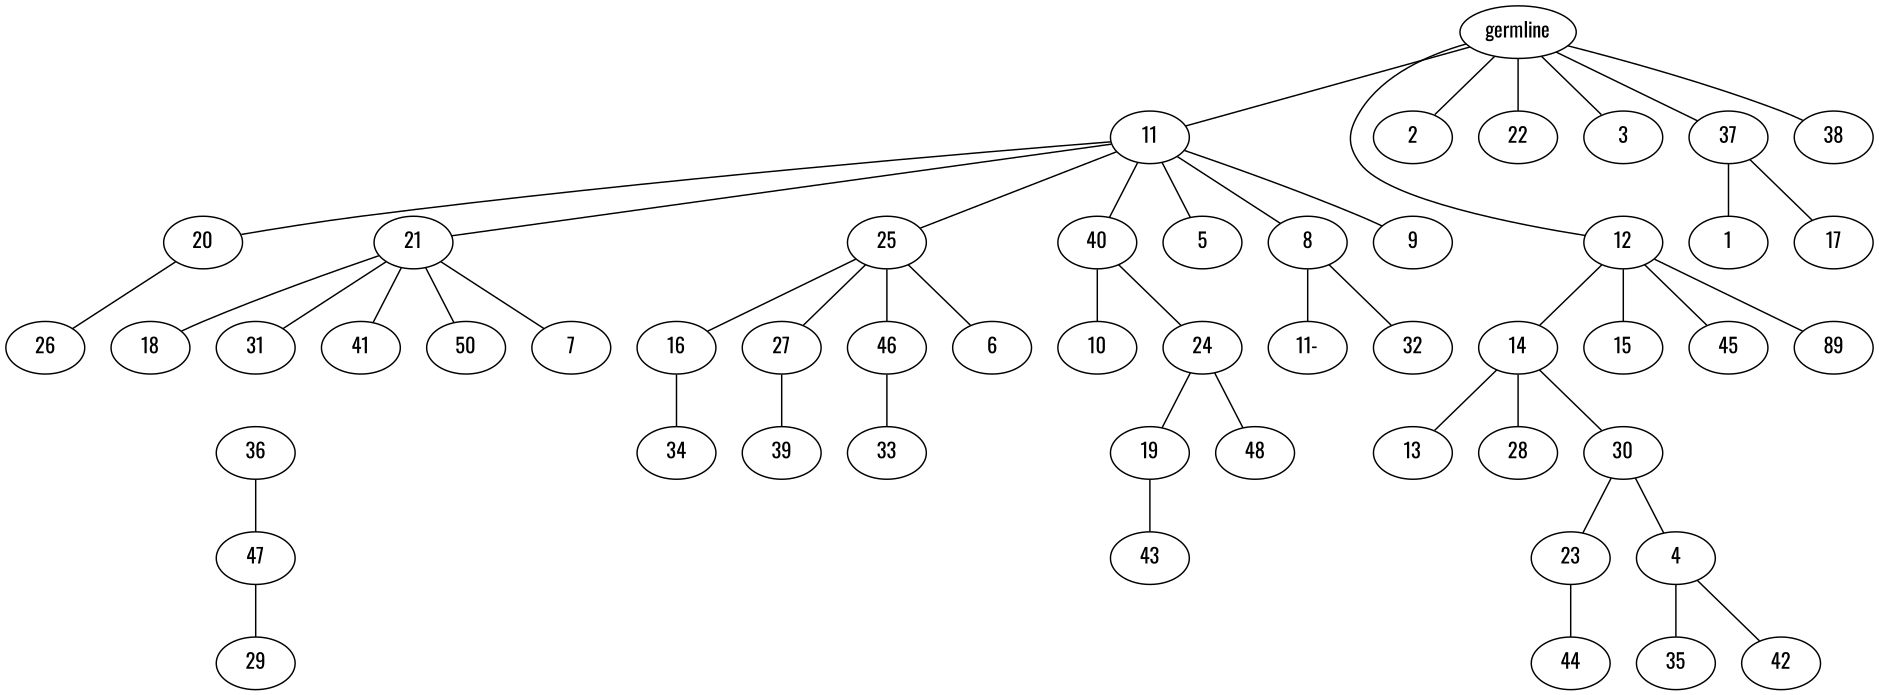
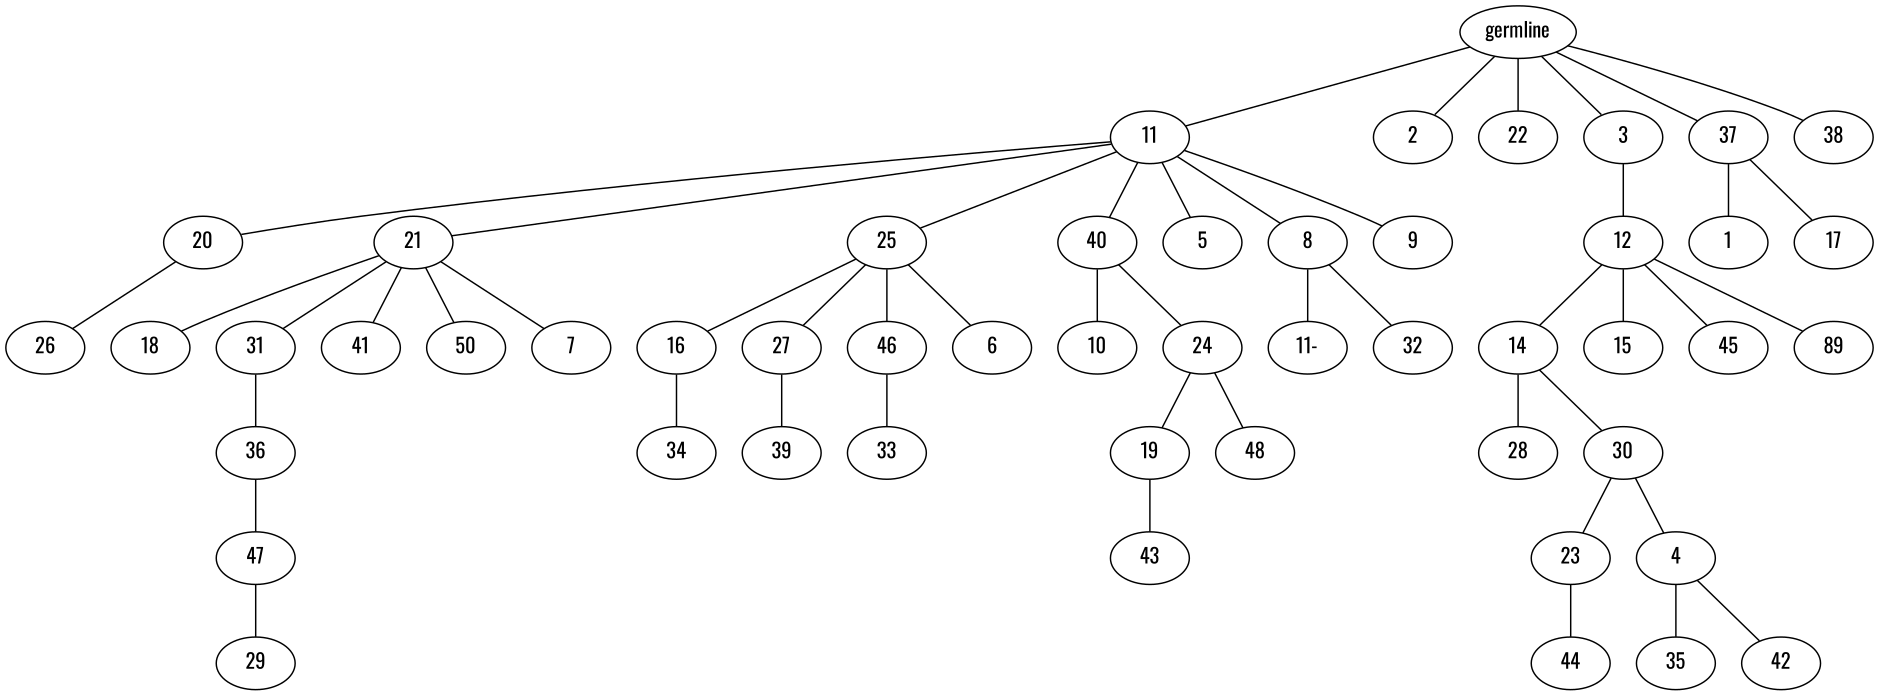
(1382, 180) -> (1623, 190)
none -> (256, 400)
(1413, 453) -> none
